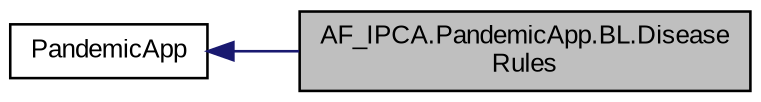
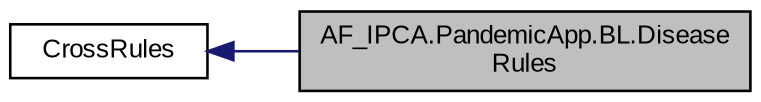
(109, 51) -> (109, 51)
